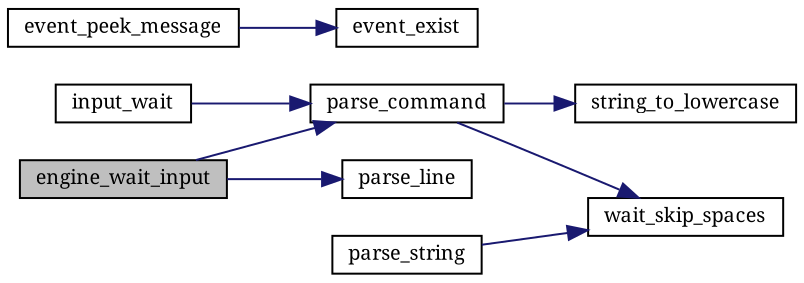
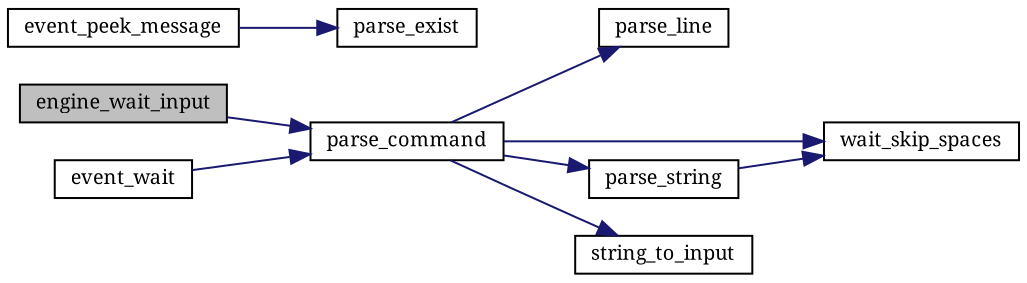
(407, 28) -> (407, 28)
(123, 103) -> (123, 179)
(686, 103) -> (664, 255)
none -> (536, 160)
(274, 179) -> (526, 89)
